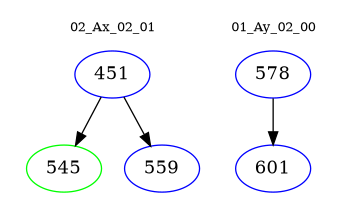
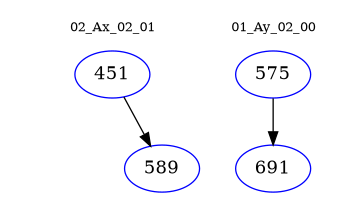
(273, 74) -> (273, 74)
(64, 169) -> none
(162, 169) -> (162, 169)
(273, 169) -> (273, 169)
